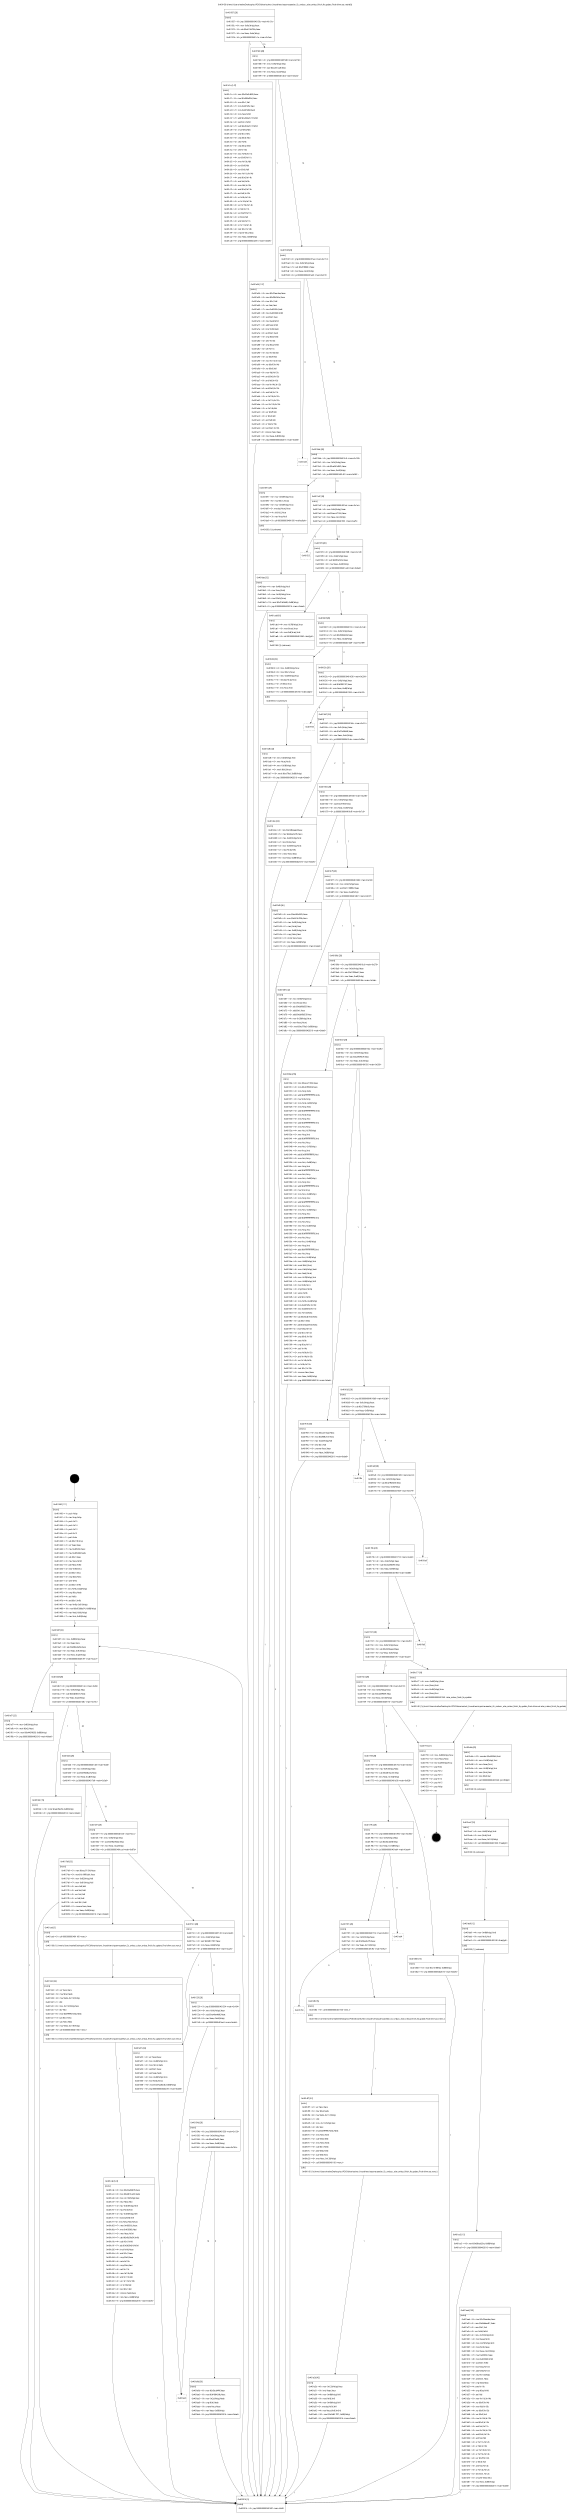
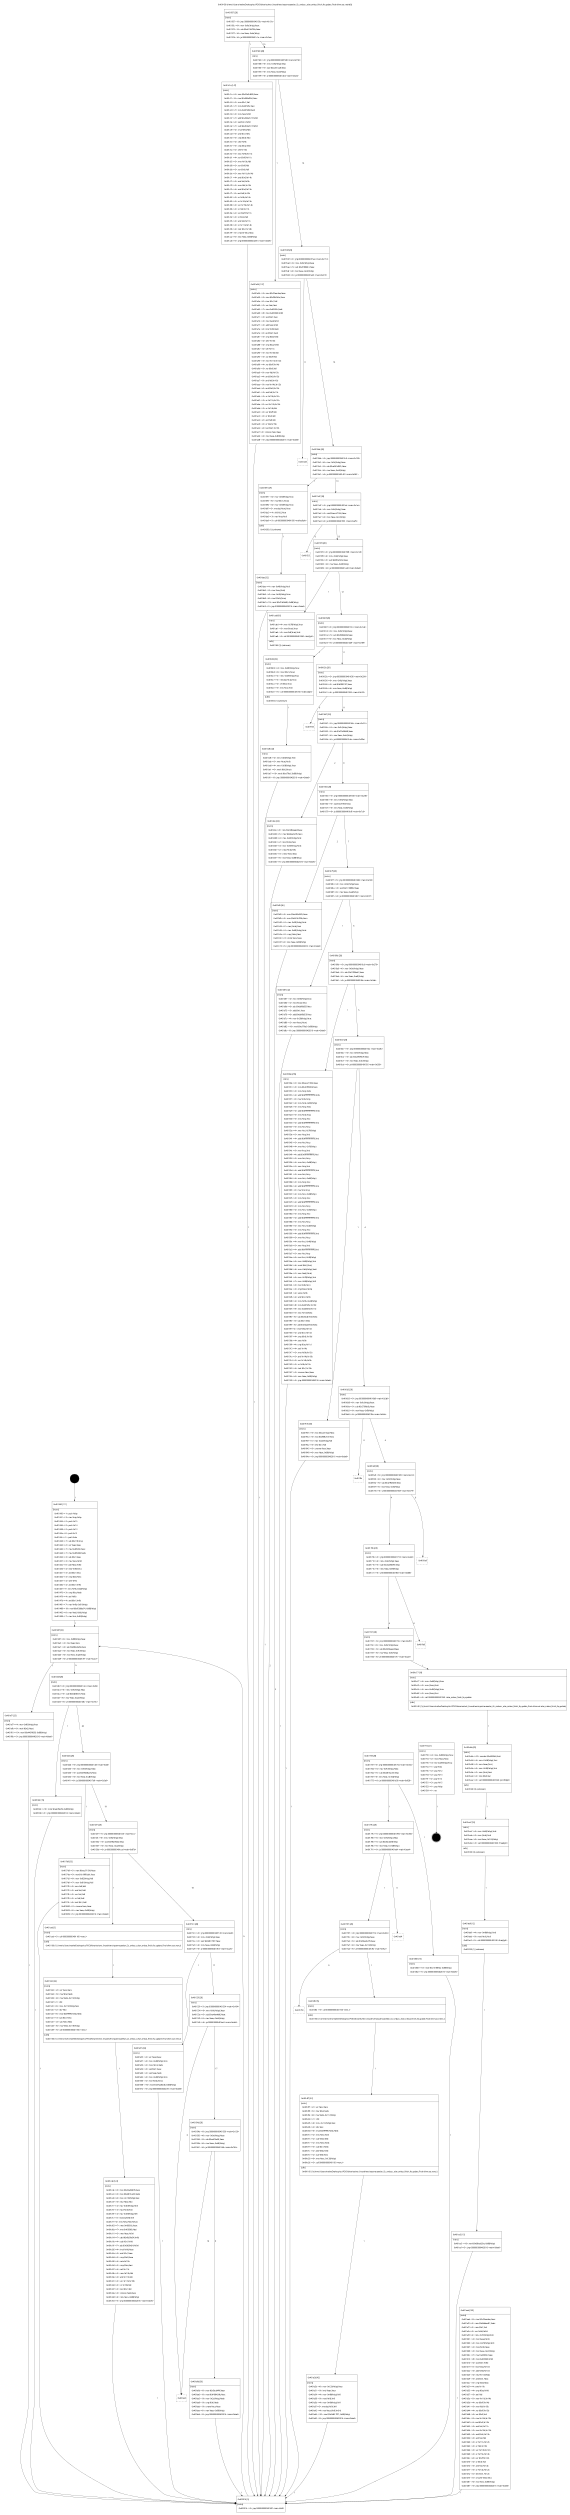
(381, 1690) -> none
(464, 1726) -> (487, 1726)
